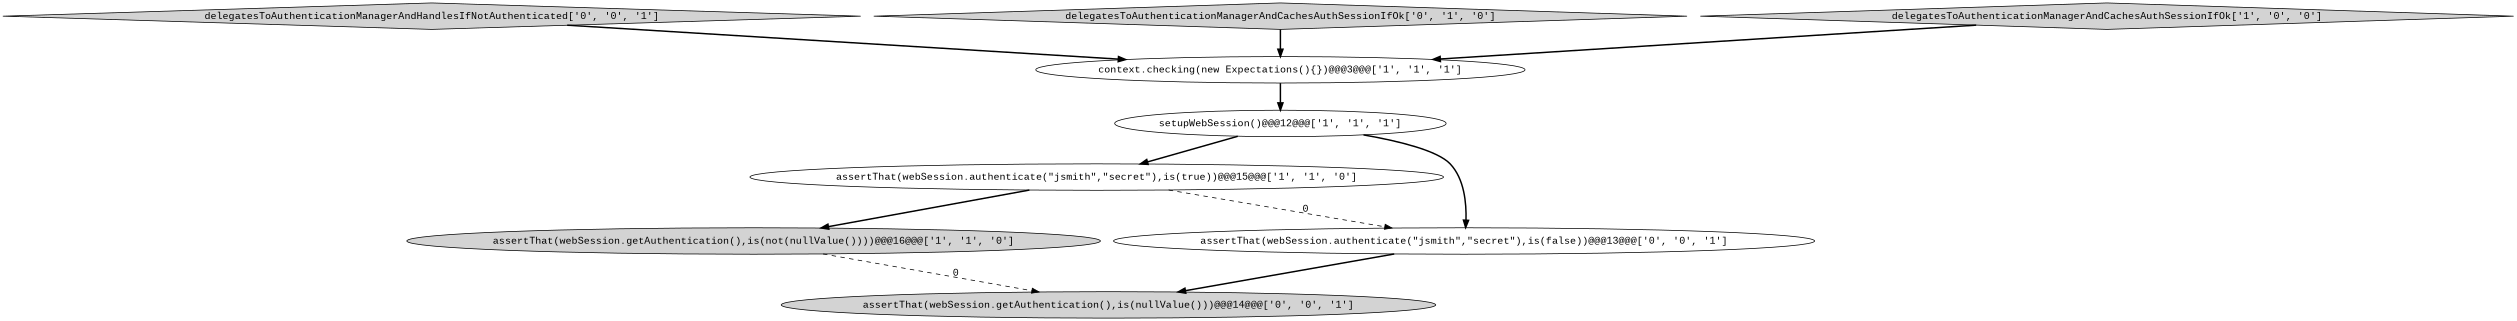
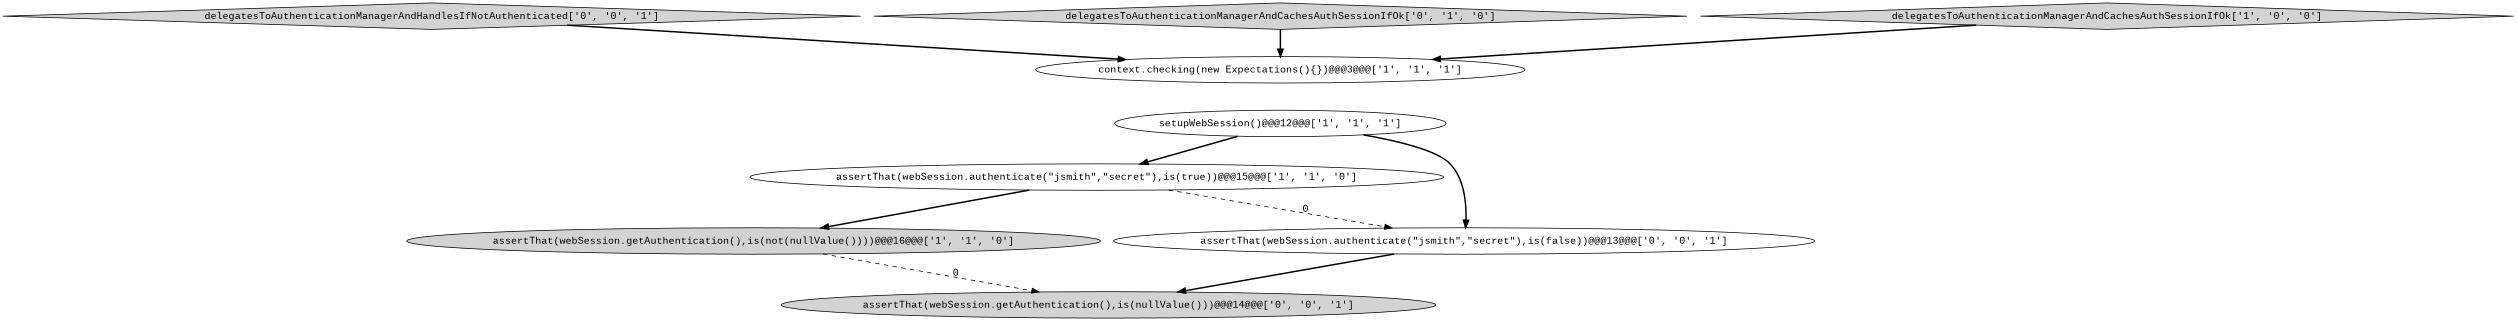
(1280, 93) -> none
